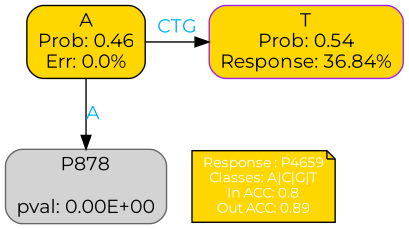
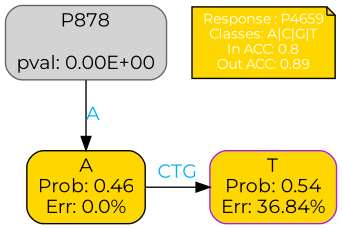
(306, 42) -> (273, 187)
(86, 107) -> (86, 108)
